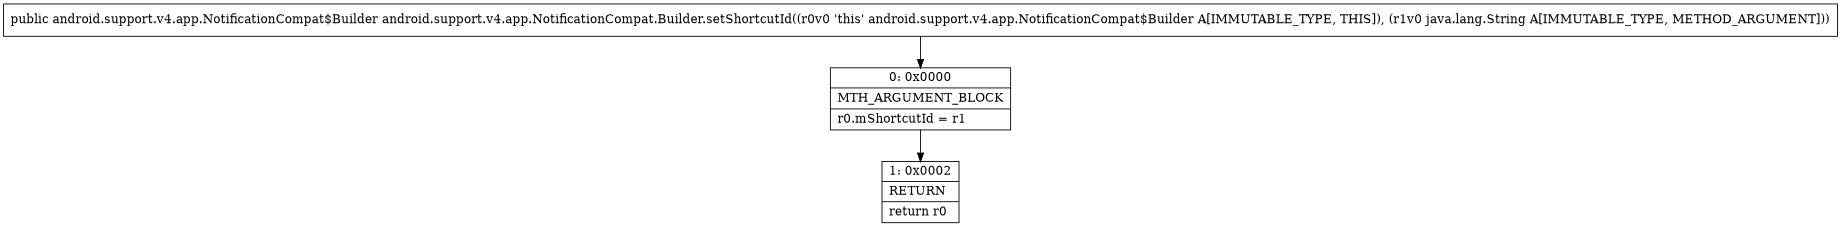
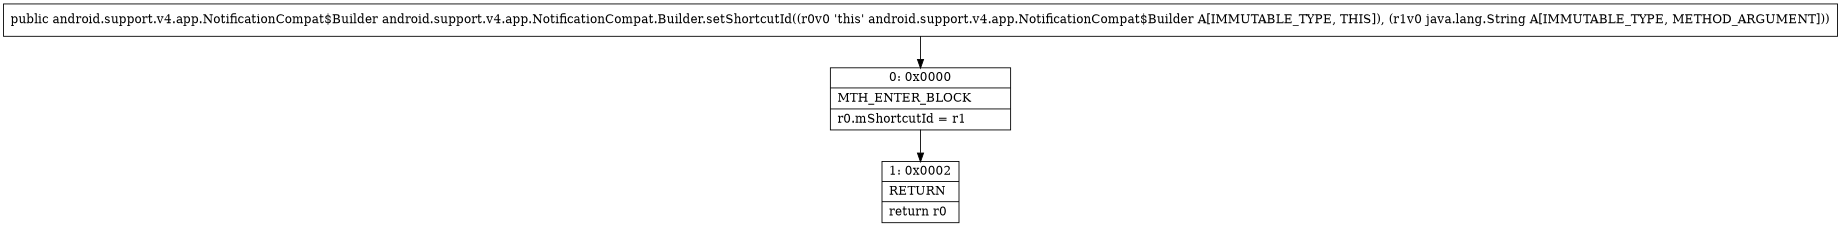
(920, 98) -> (905, 98)
